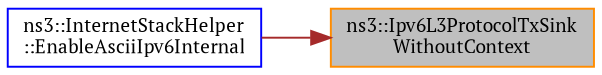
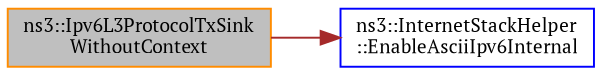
(286, 38) -> (296, 38)
